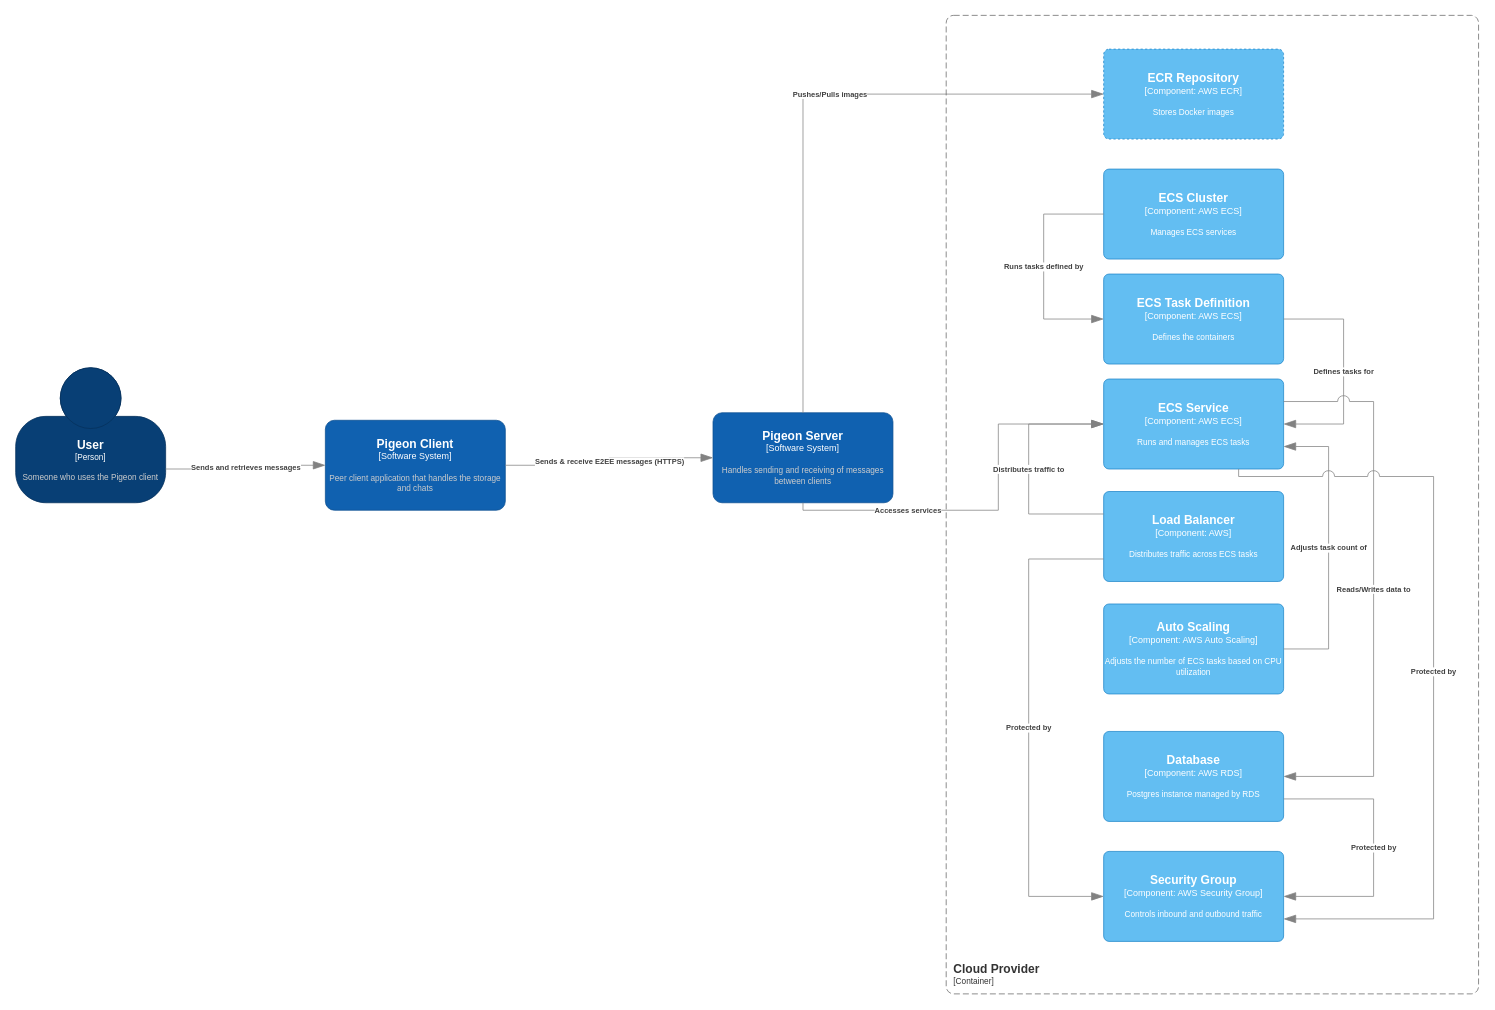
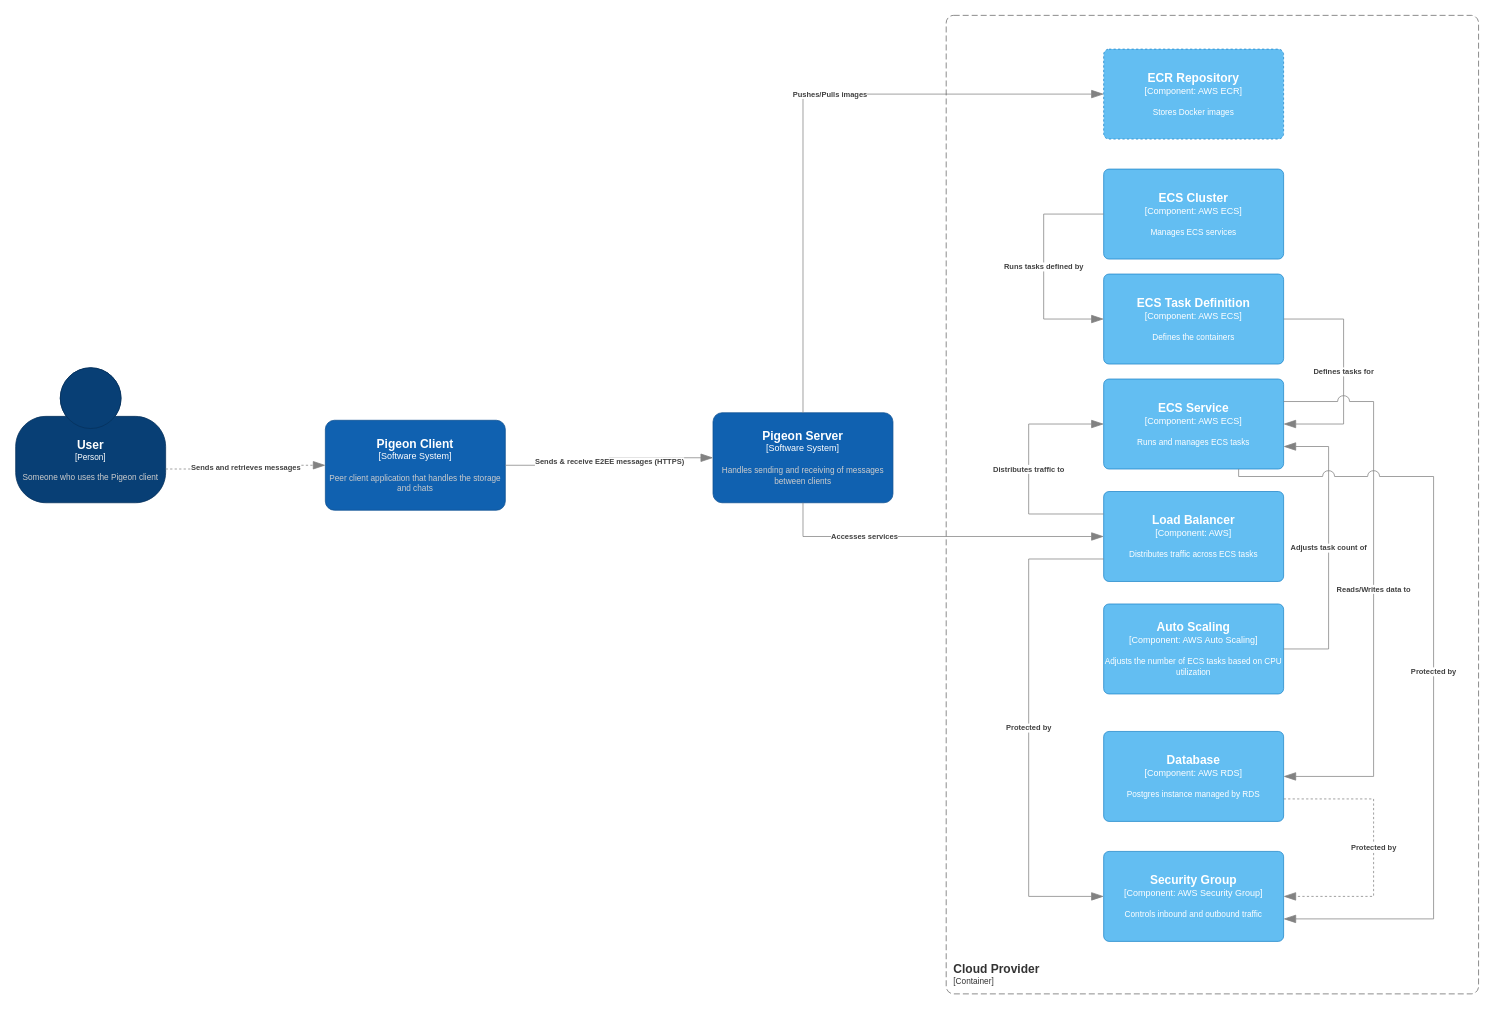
(178, 469) -> (178, 469)
(907, 510) -> (945, 537)
(1351, 799) -> (1351, 799)
